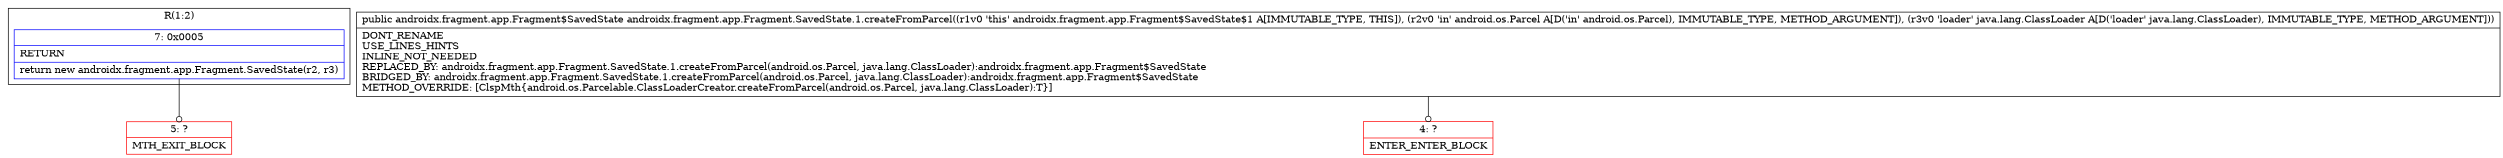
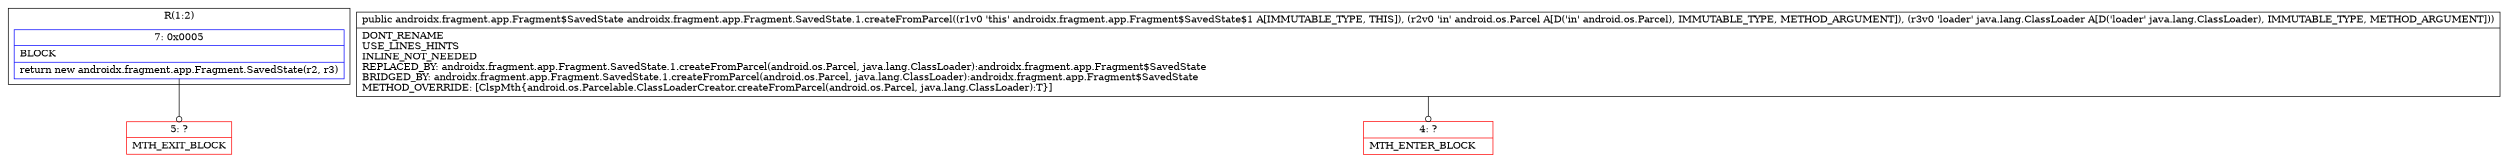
(42, 54) -> (38, 54)
(1428, 146) -> (1422, 146)
